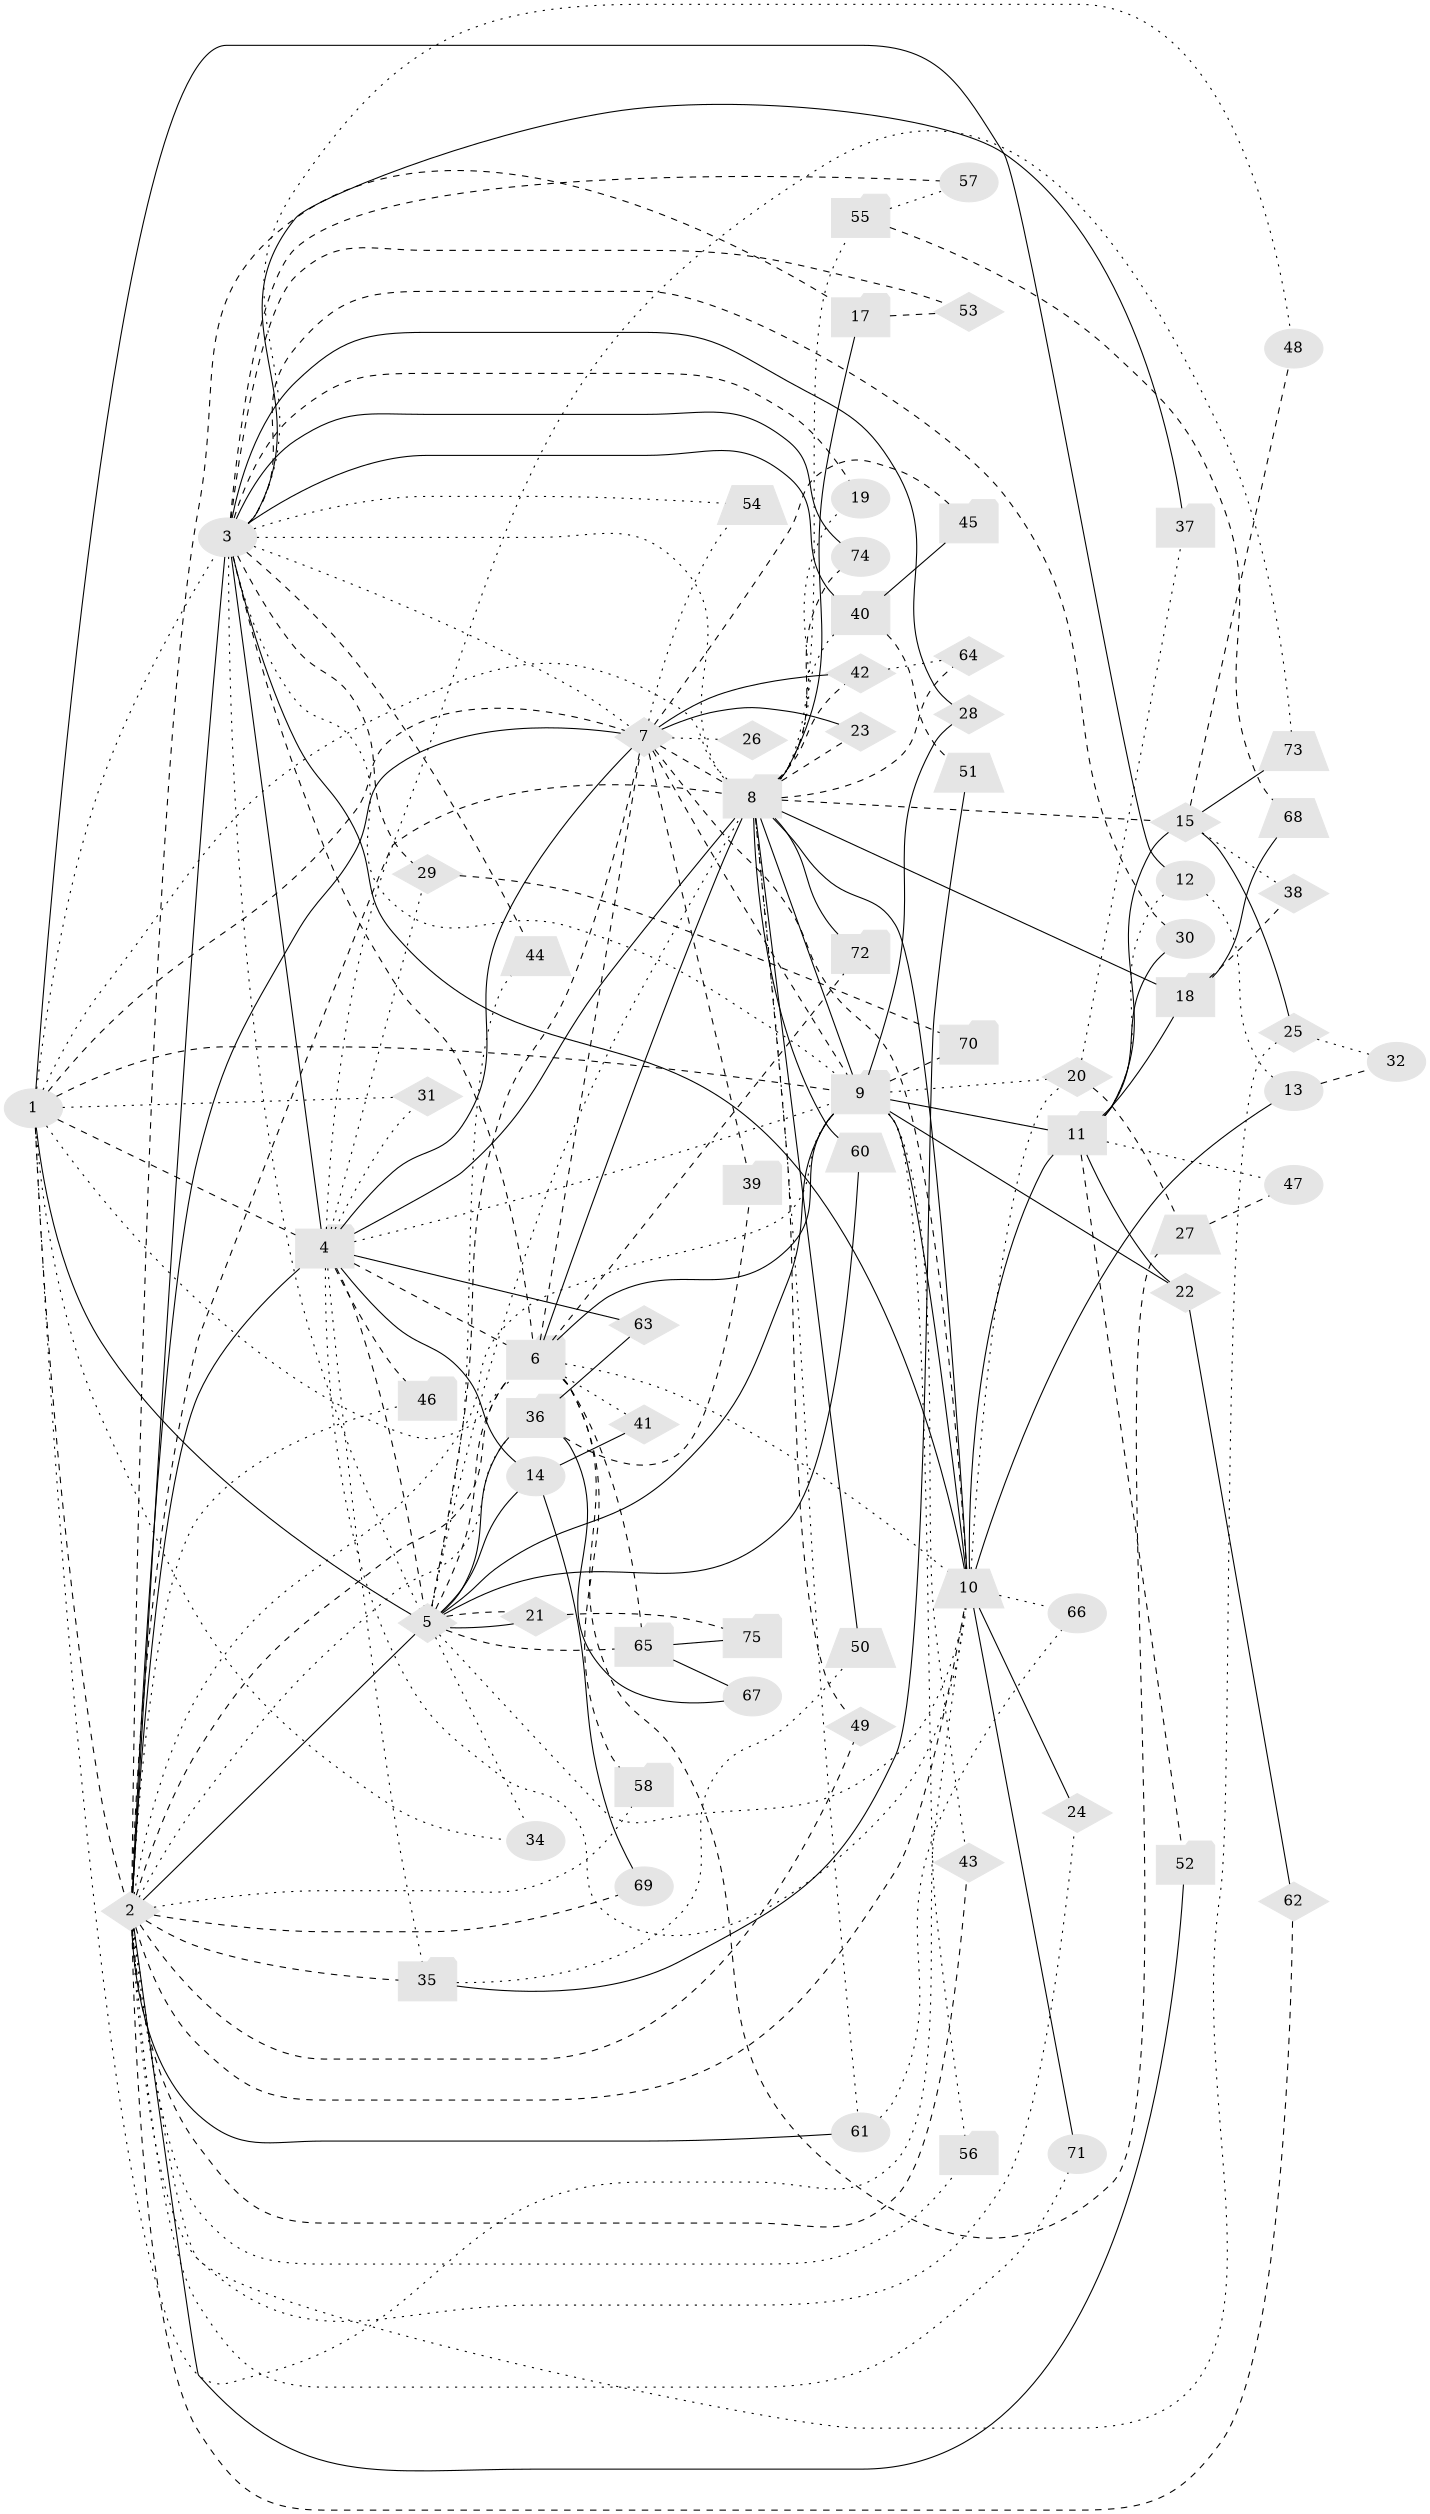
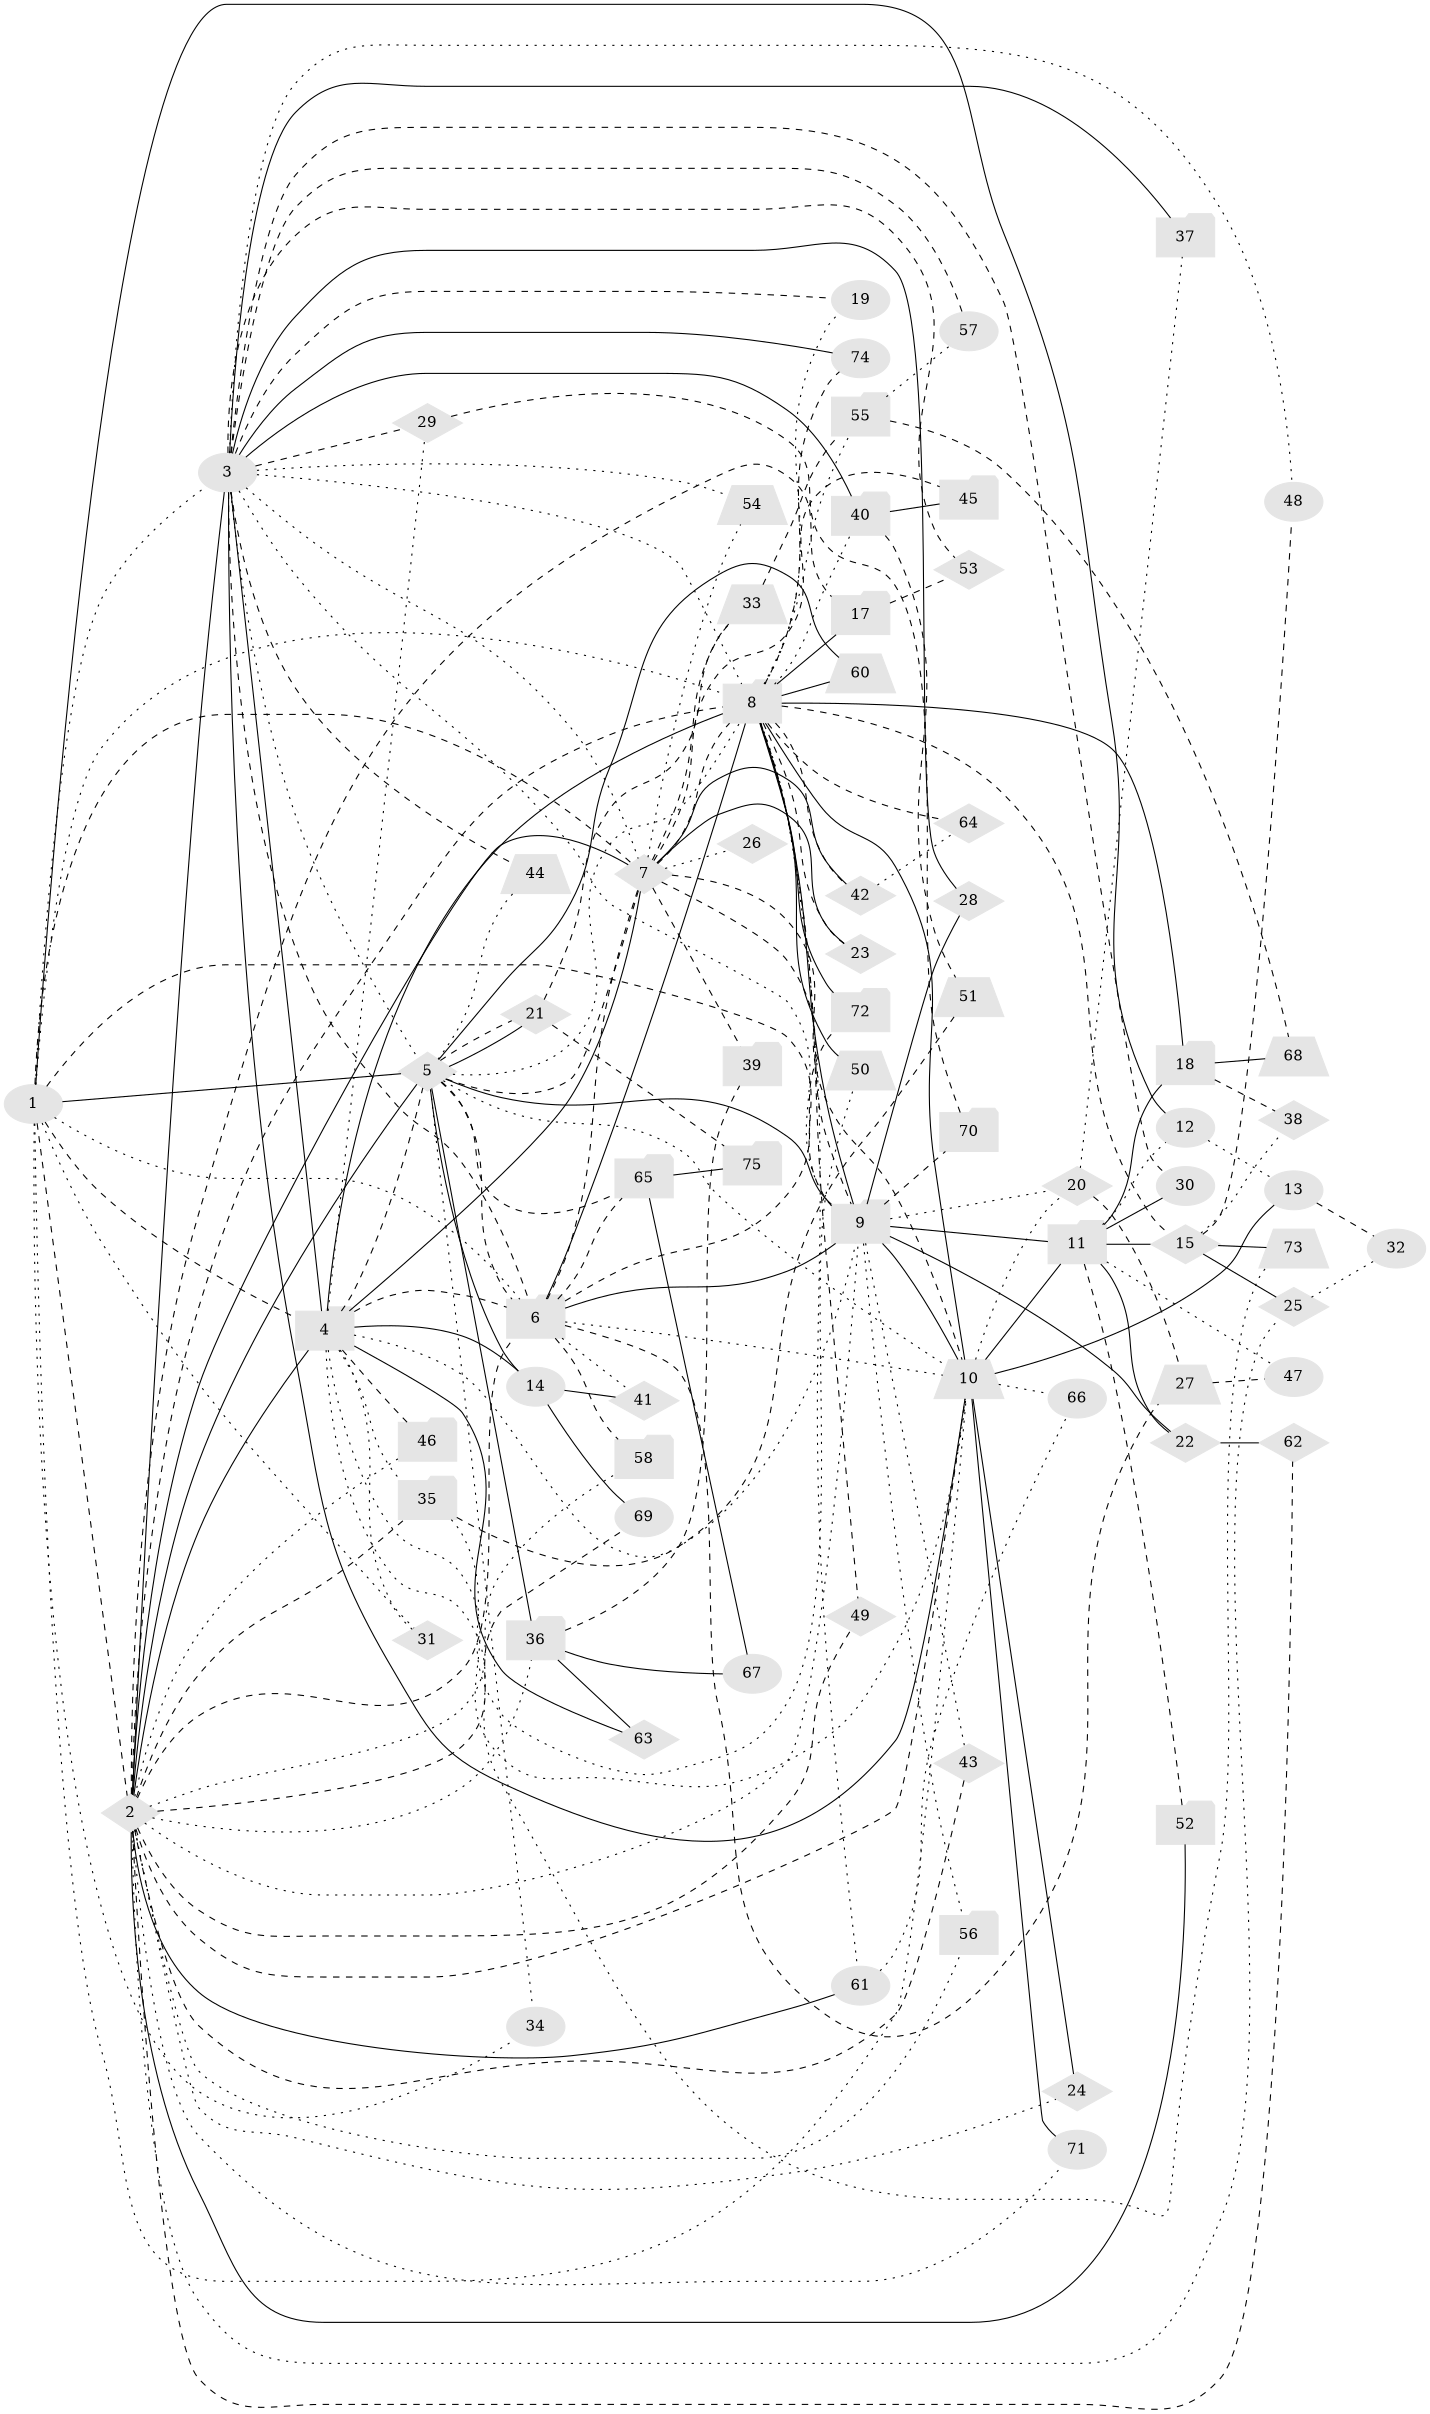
none -> (752, 604)
(917, 1578) -> (774, 1391)
